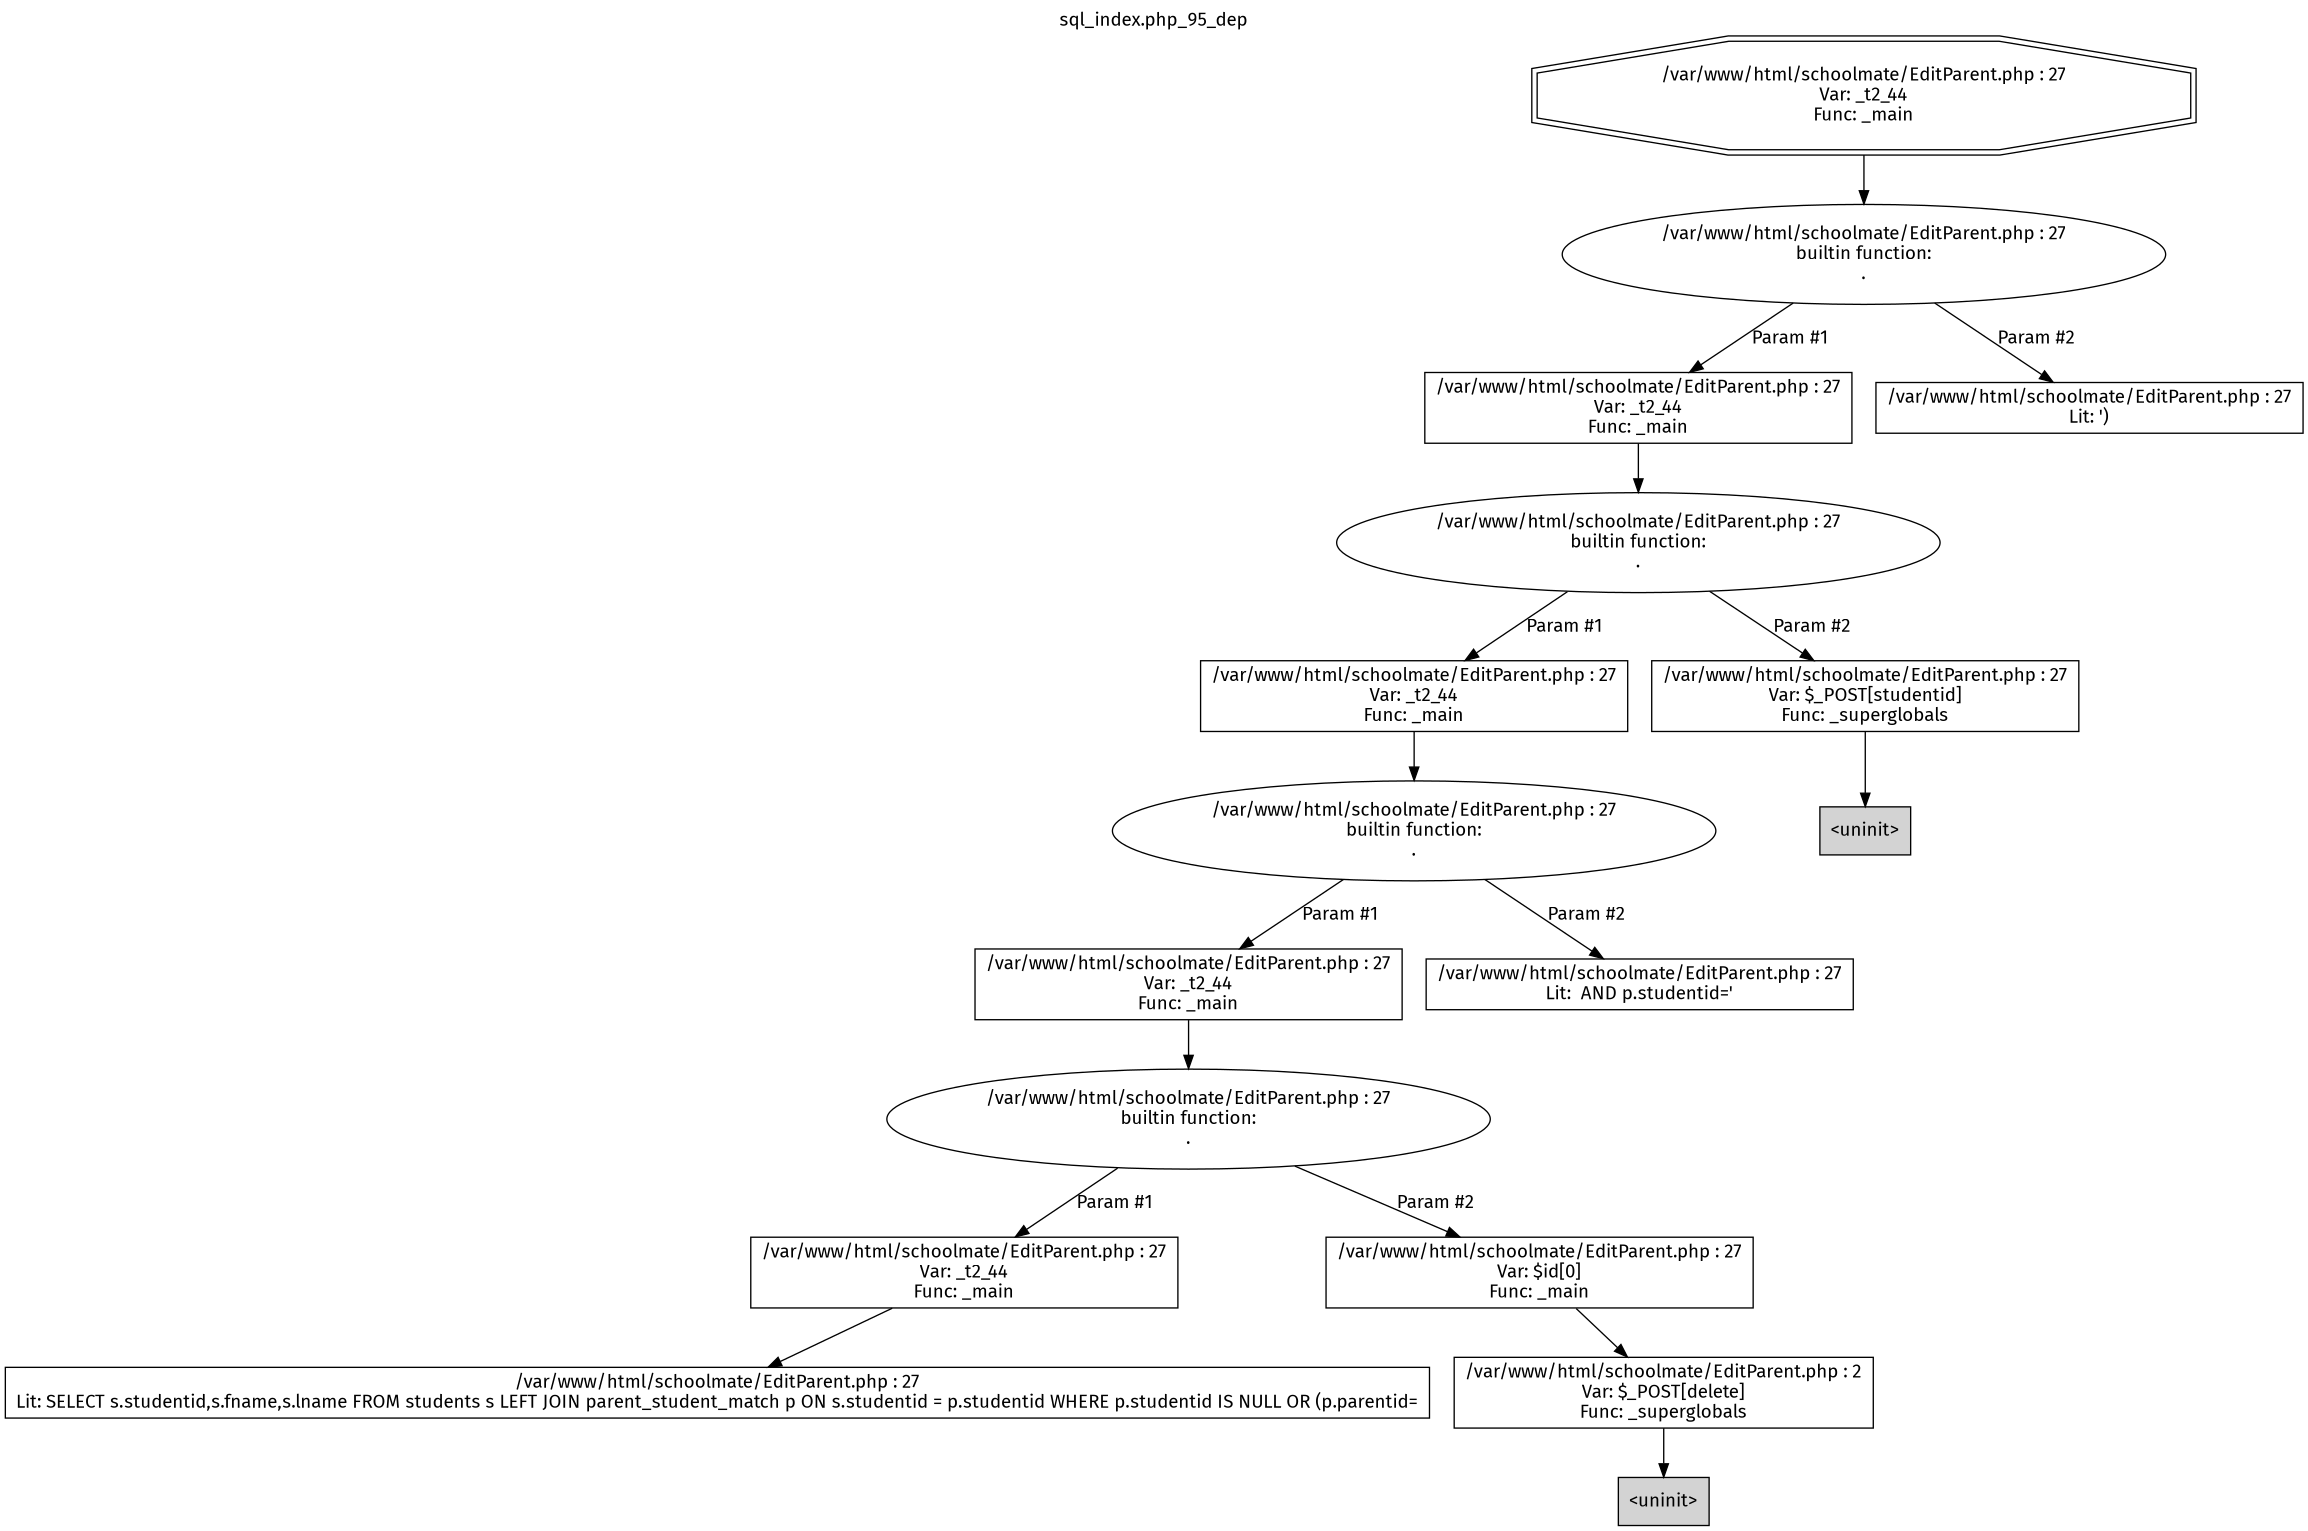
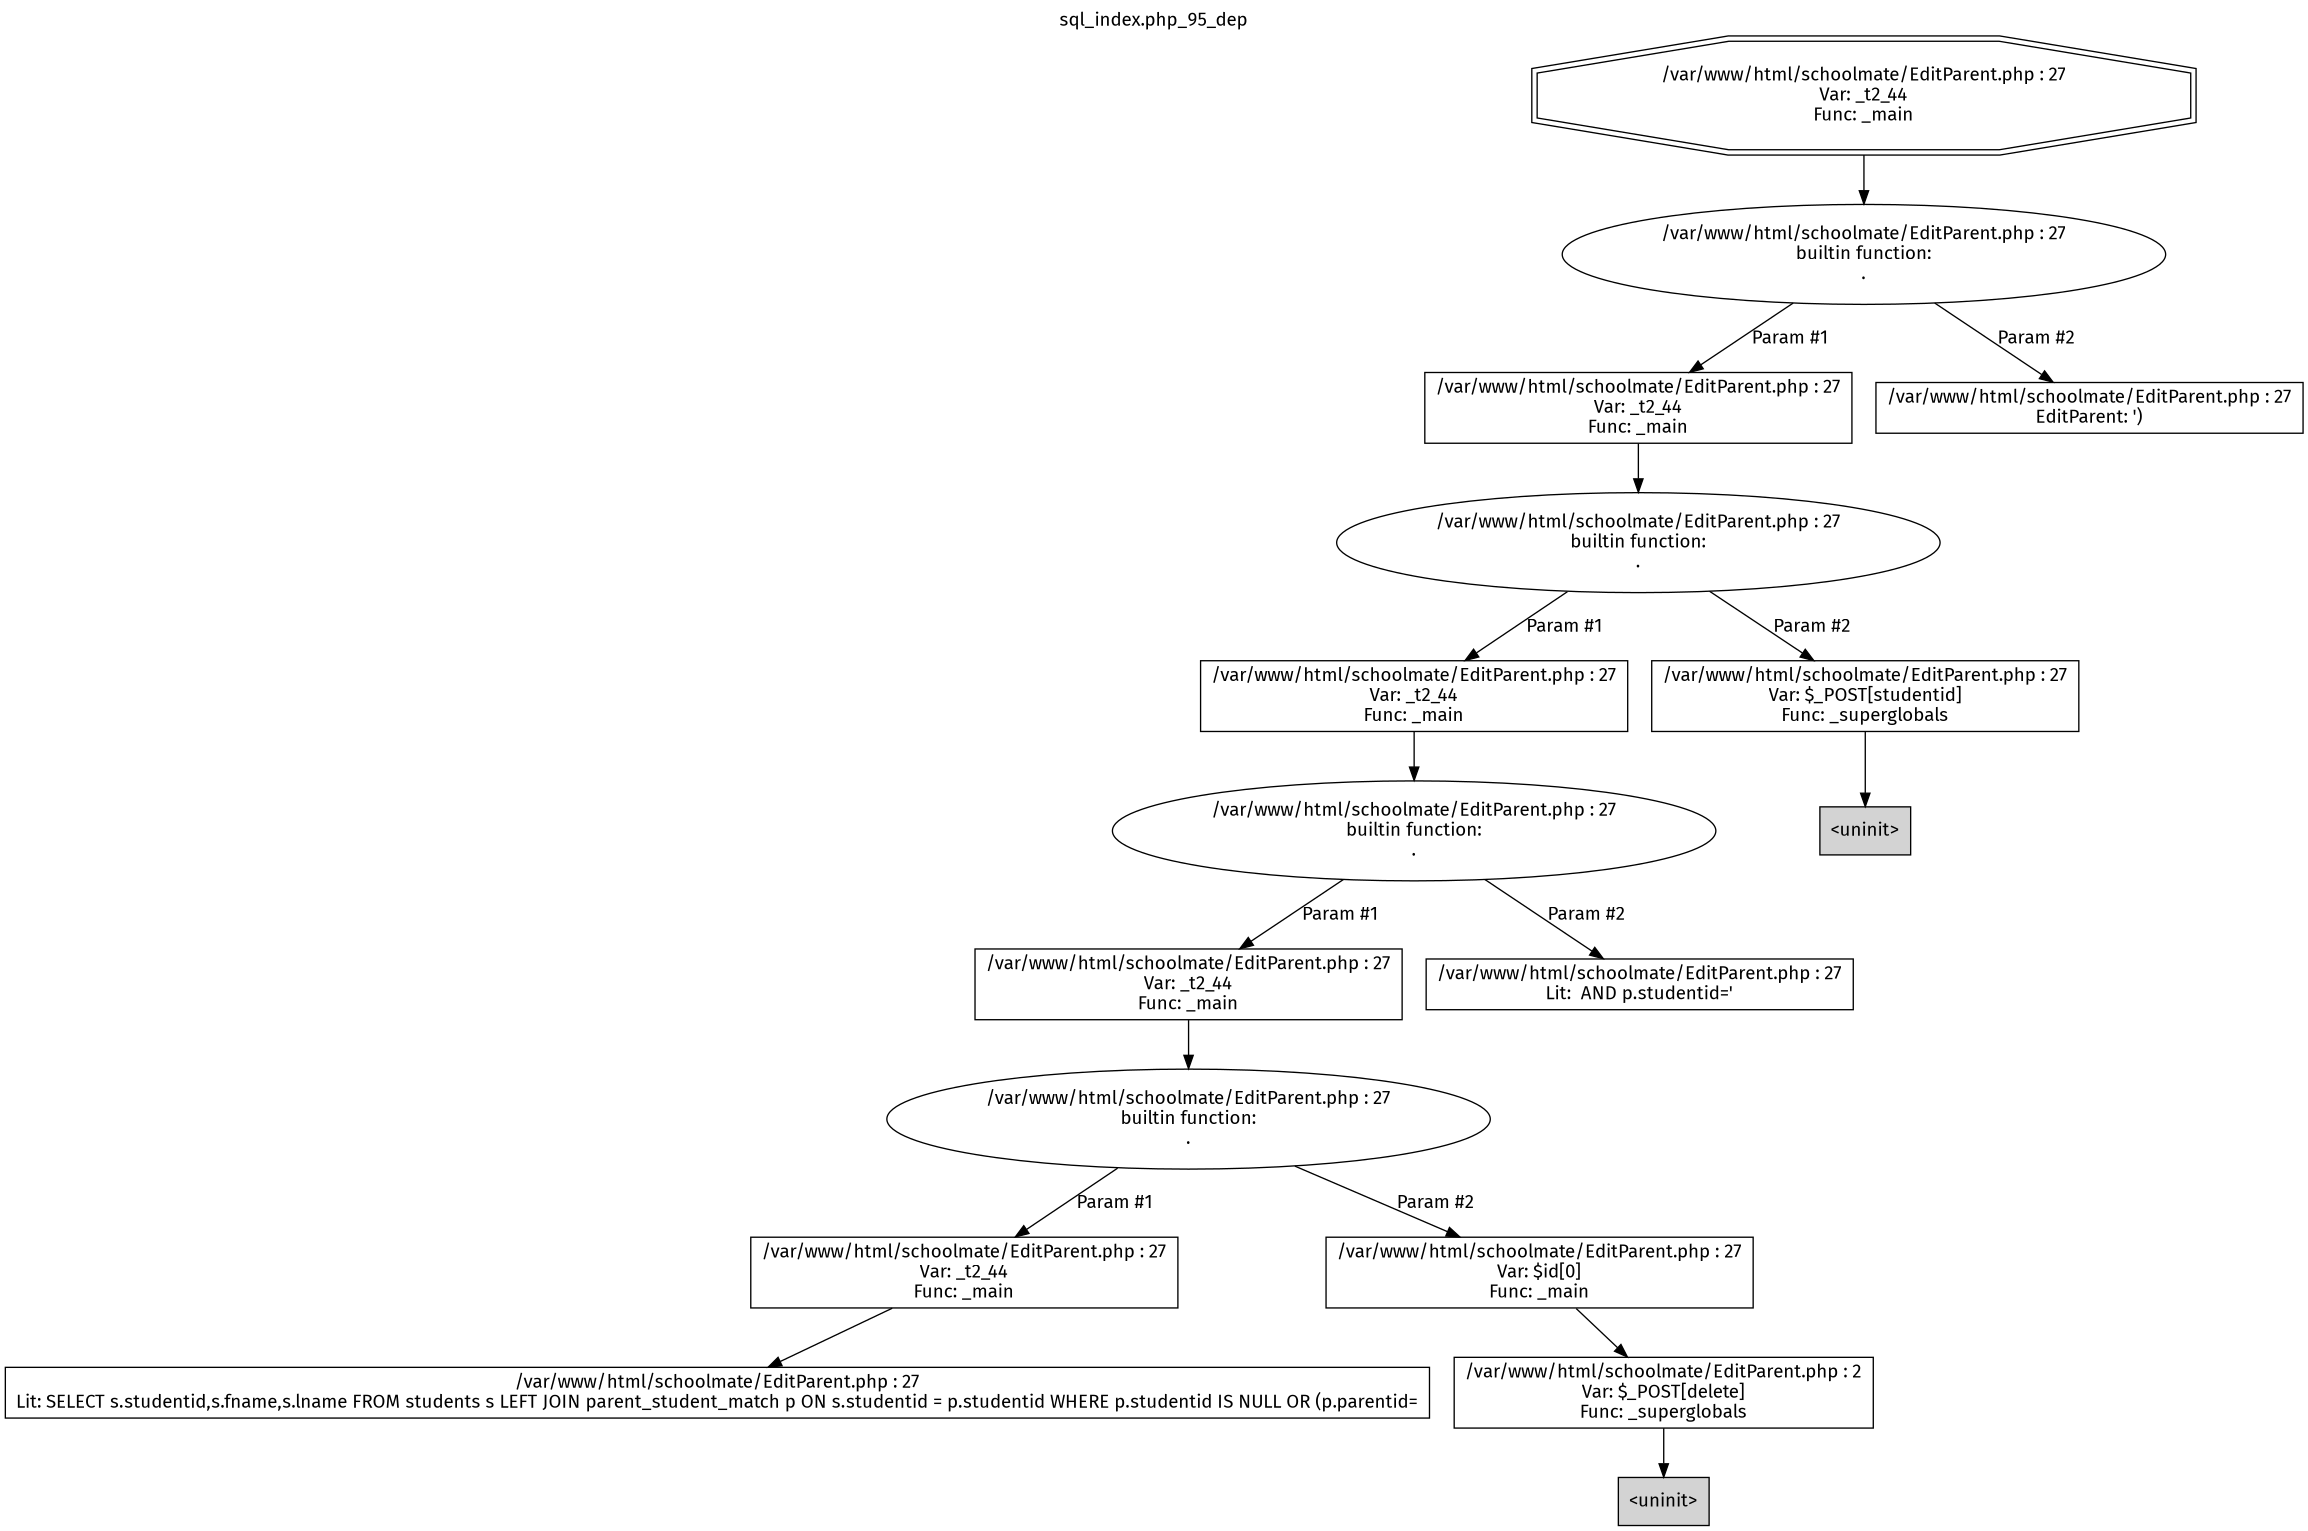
(2090, 408) -> (2090, 408)
